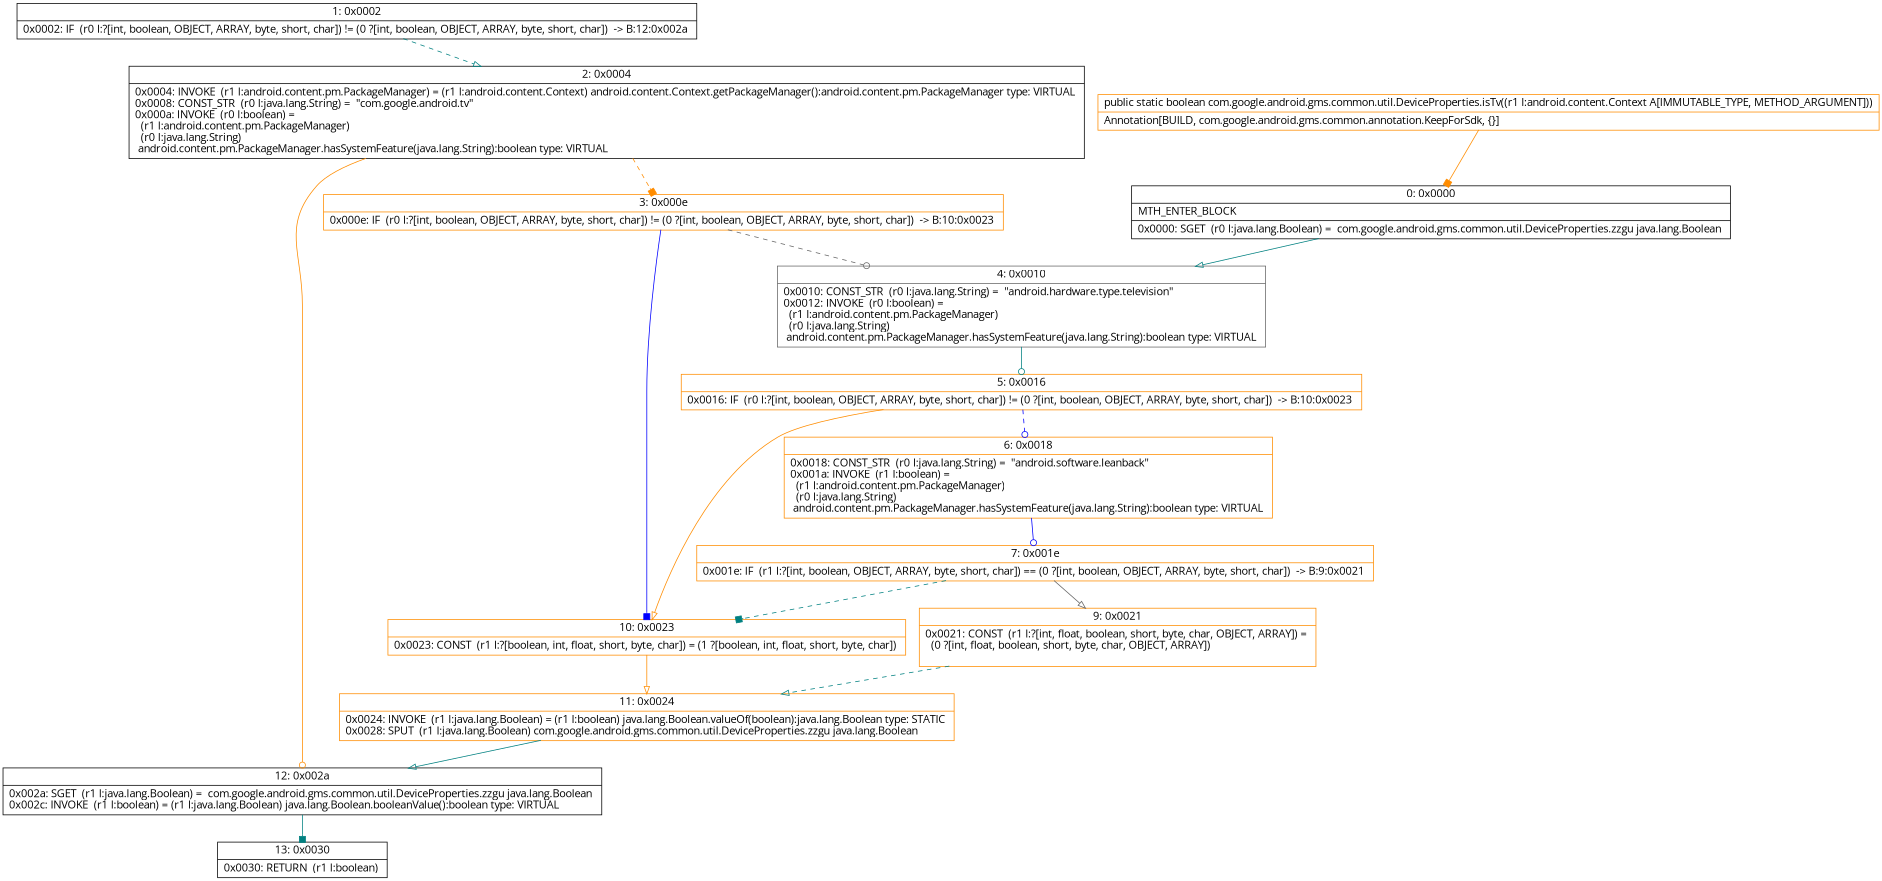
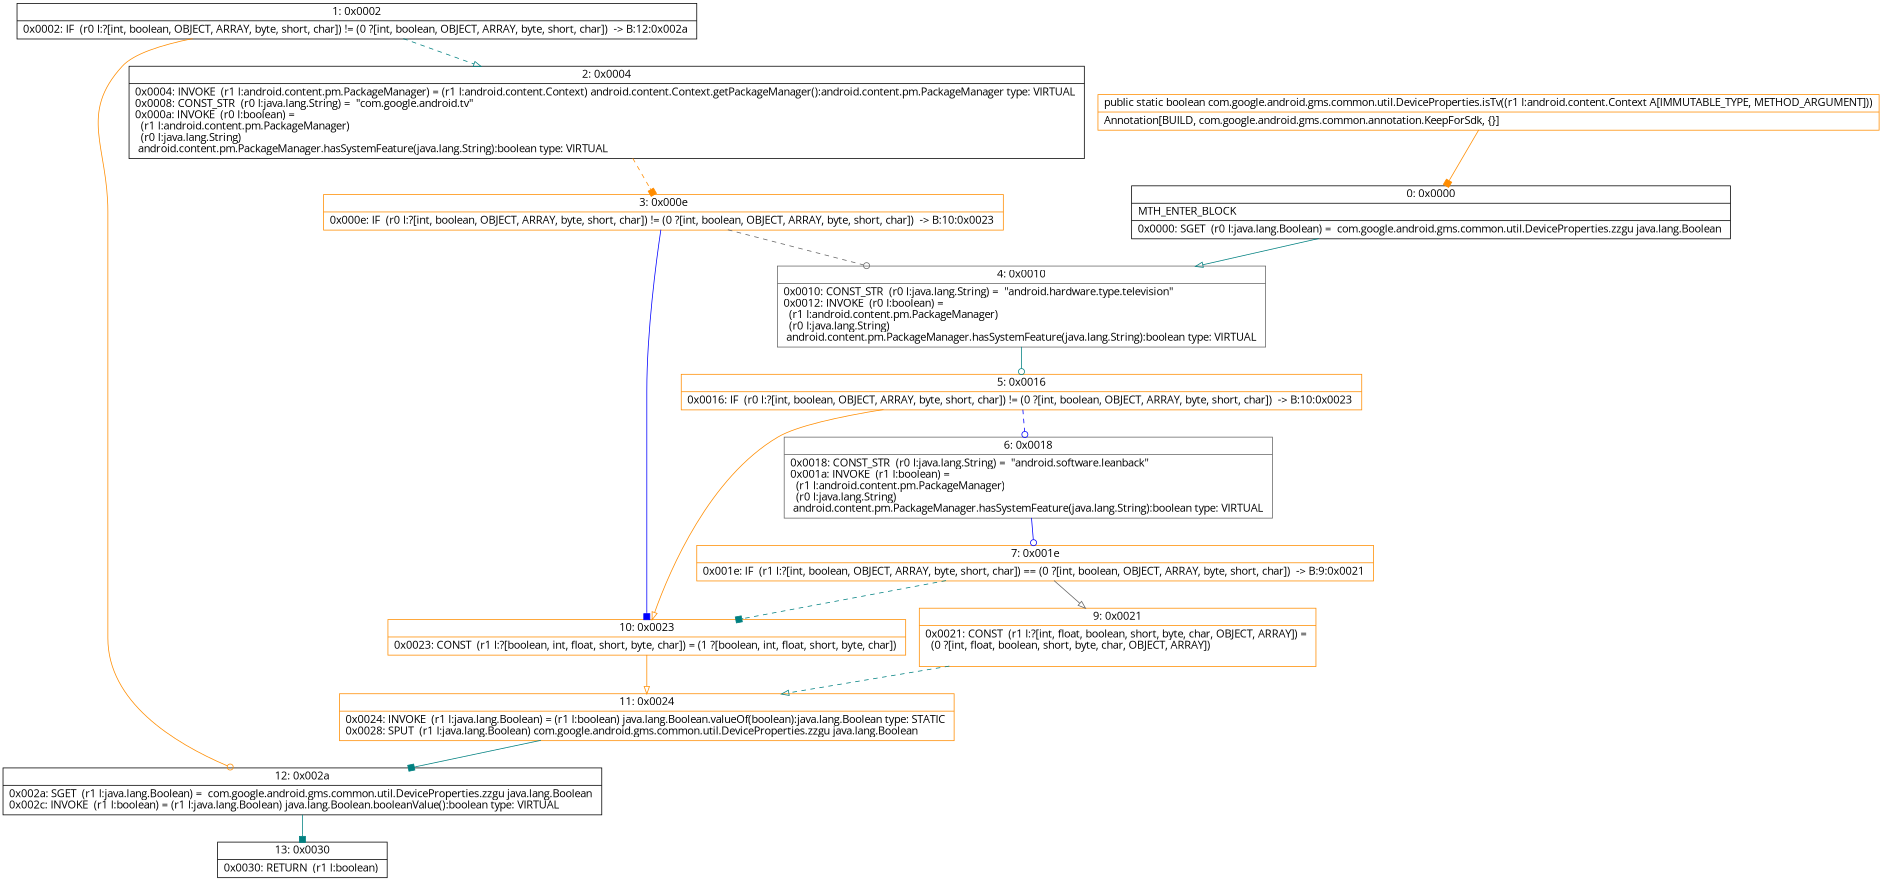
(302, 443) -> (108, 403)
(1028, 478) -> (1028, 478)
(478, 754) -> (478, 754)
